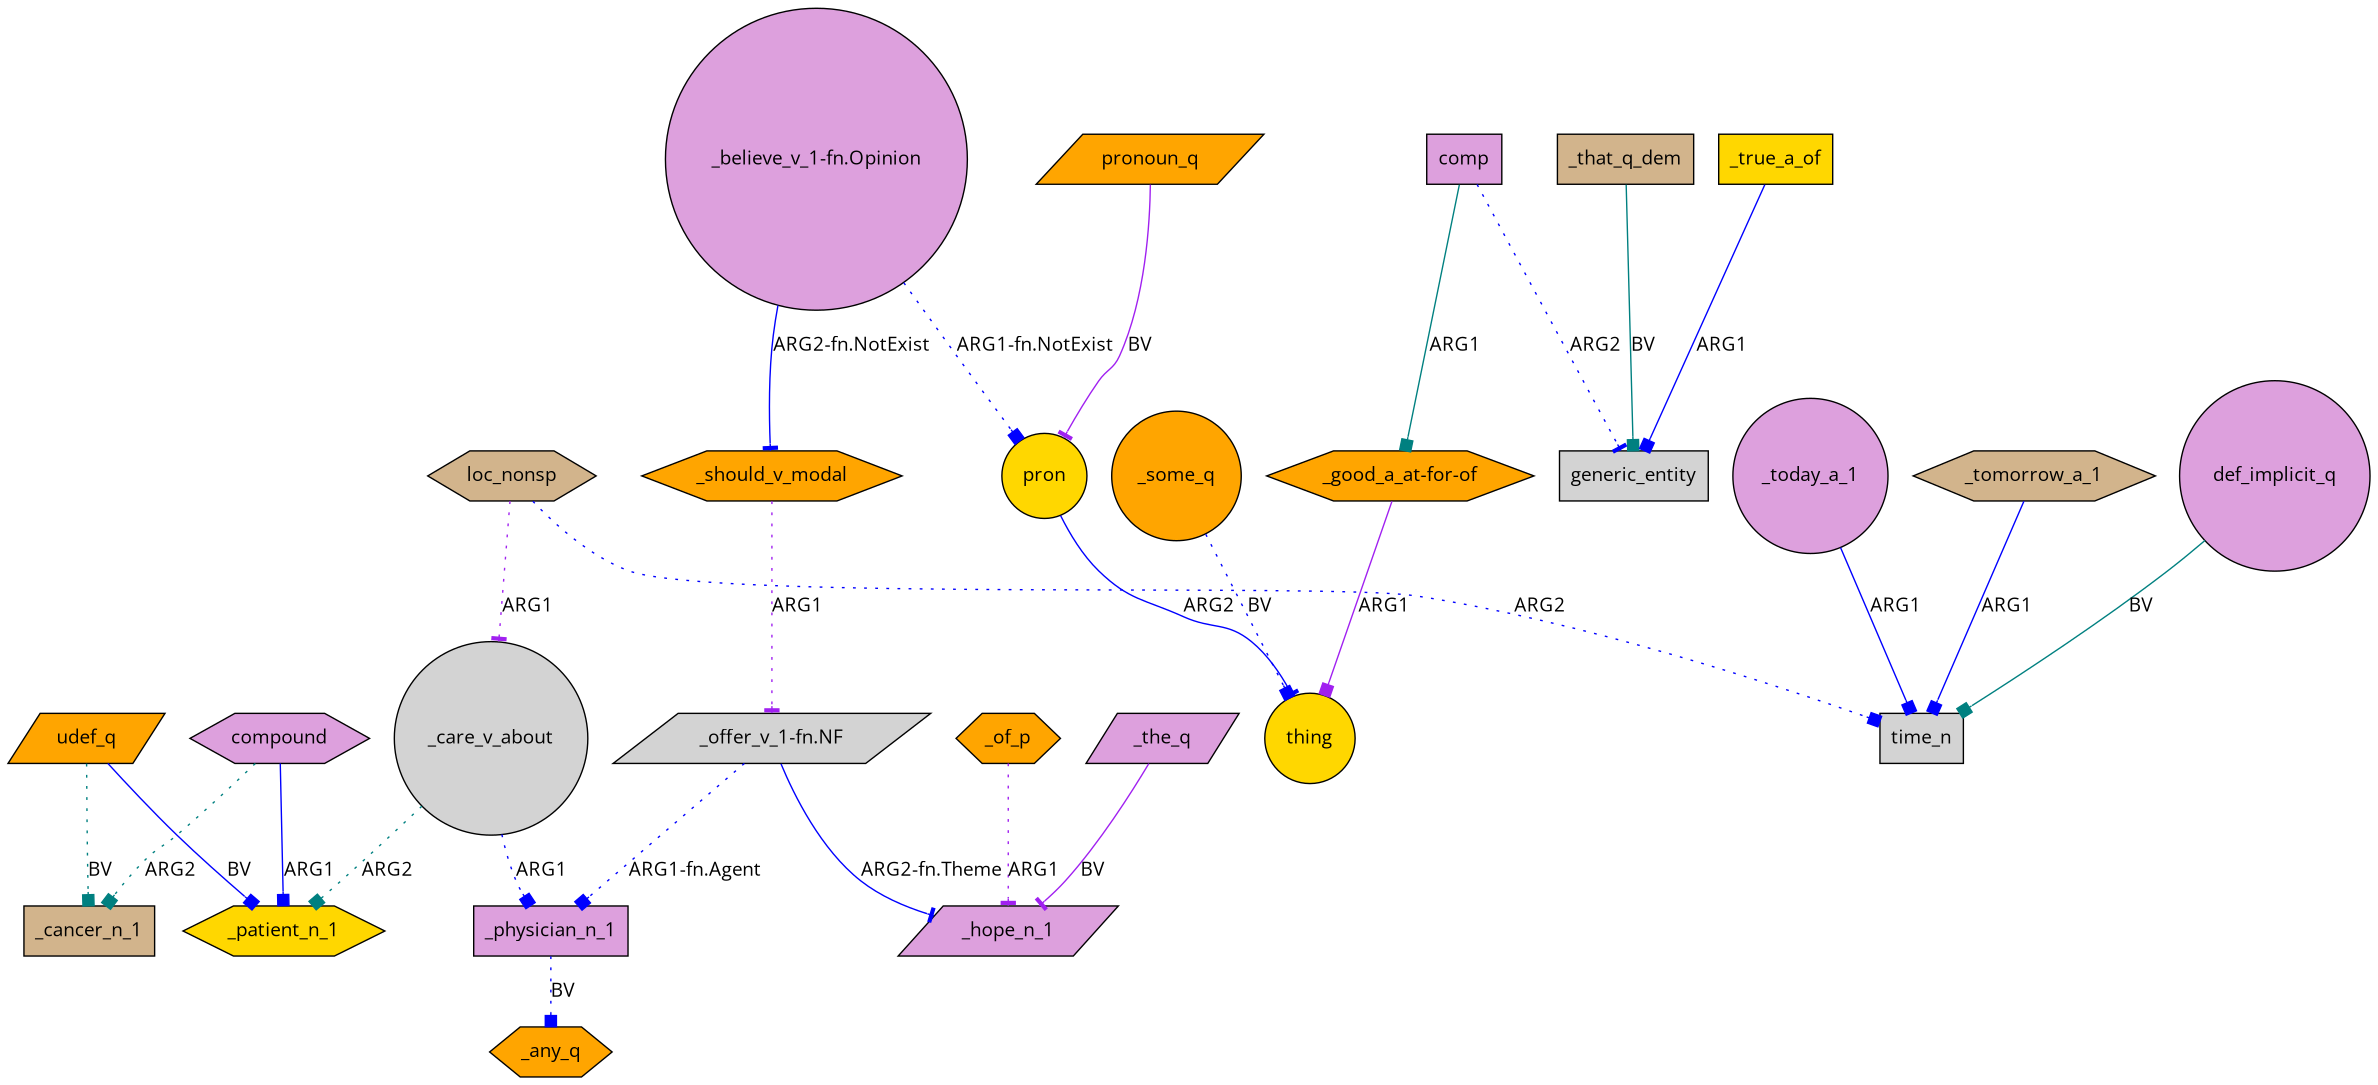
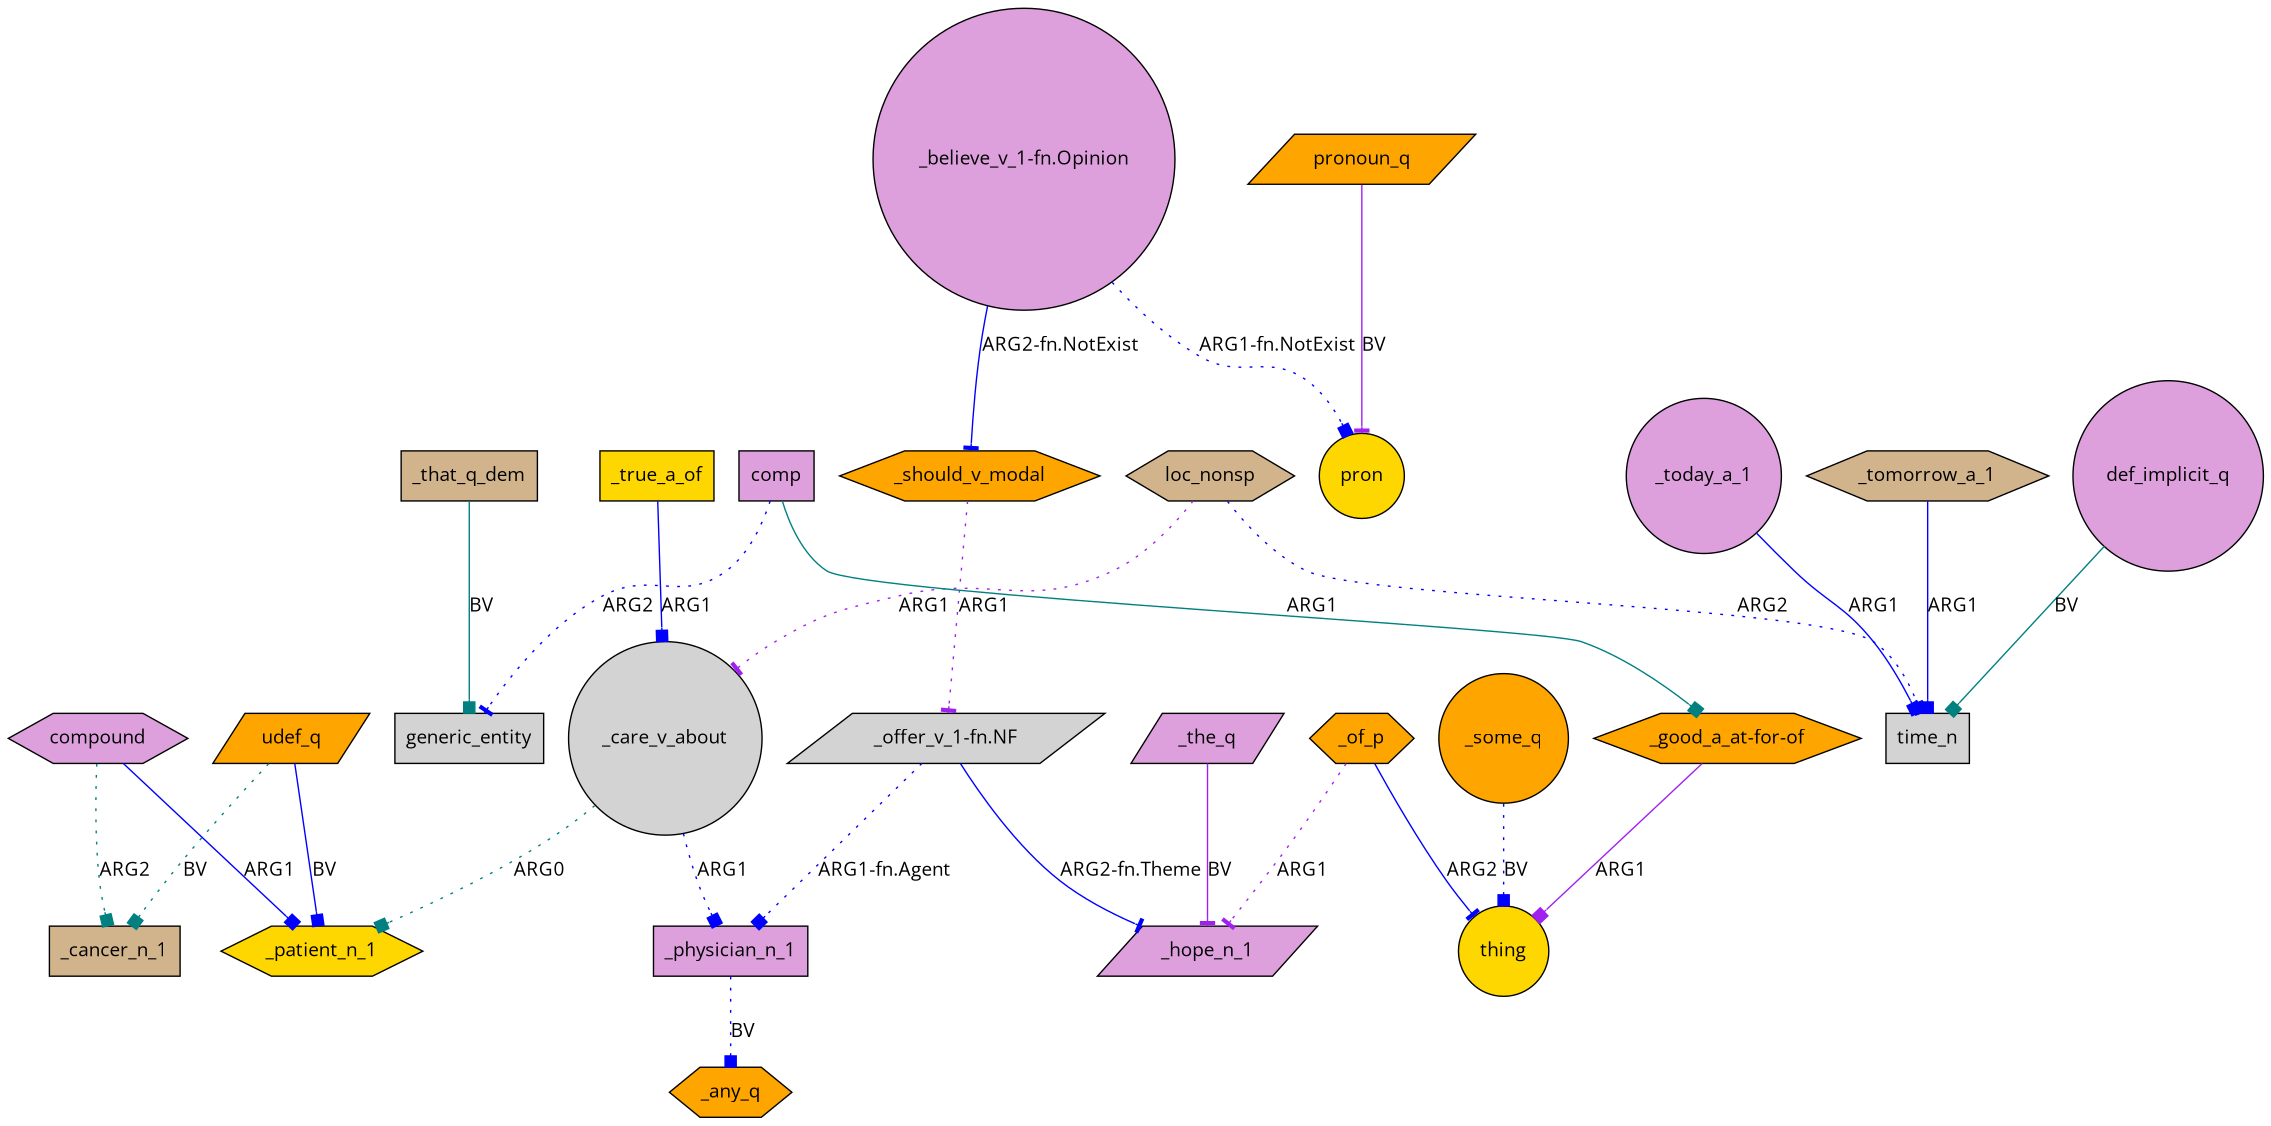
(1708, 311) -> (660, 564)
(1170, 611) -> (1419, 839)
(387, 871) -> (539, 871)
